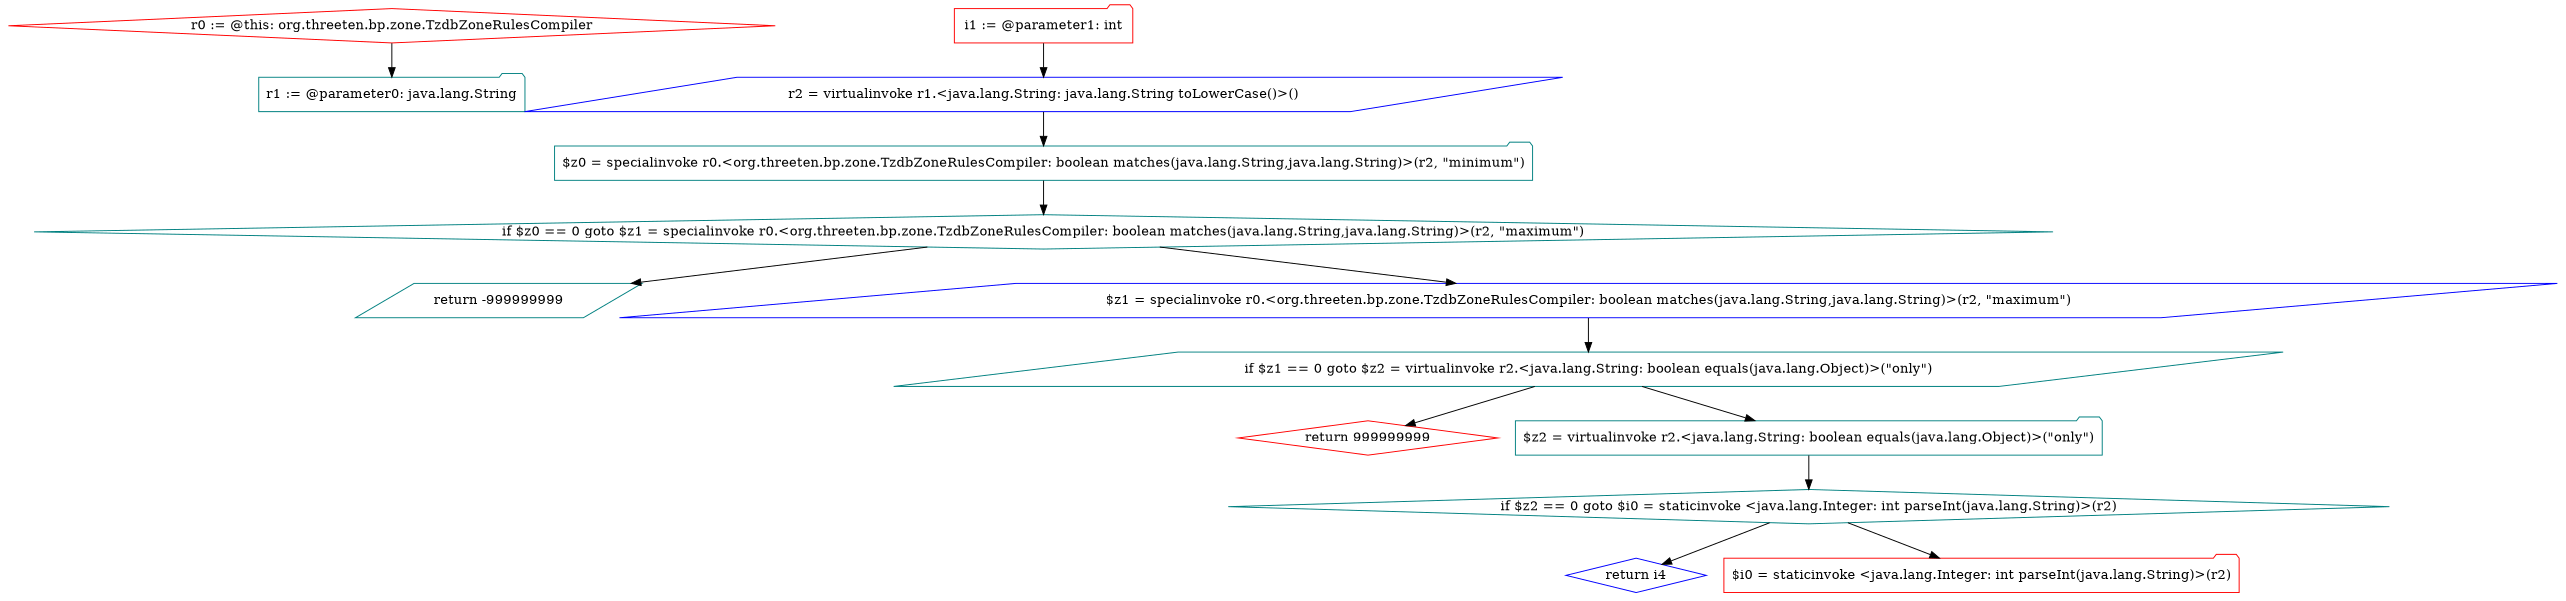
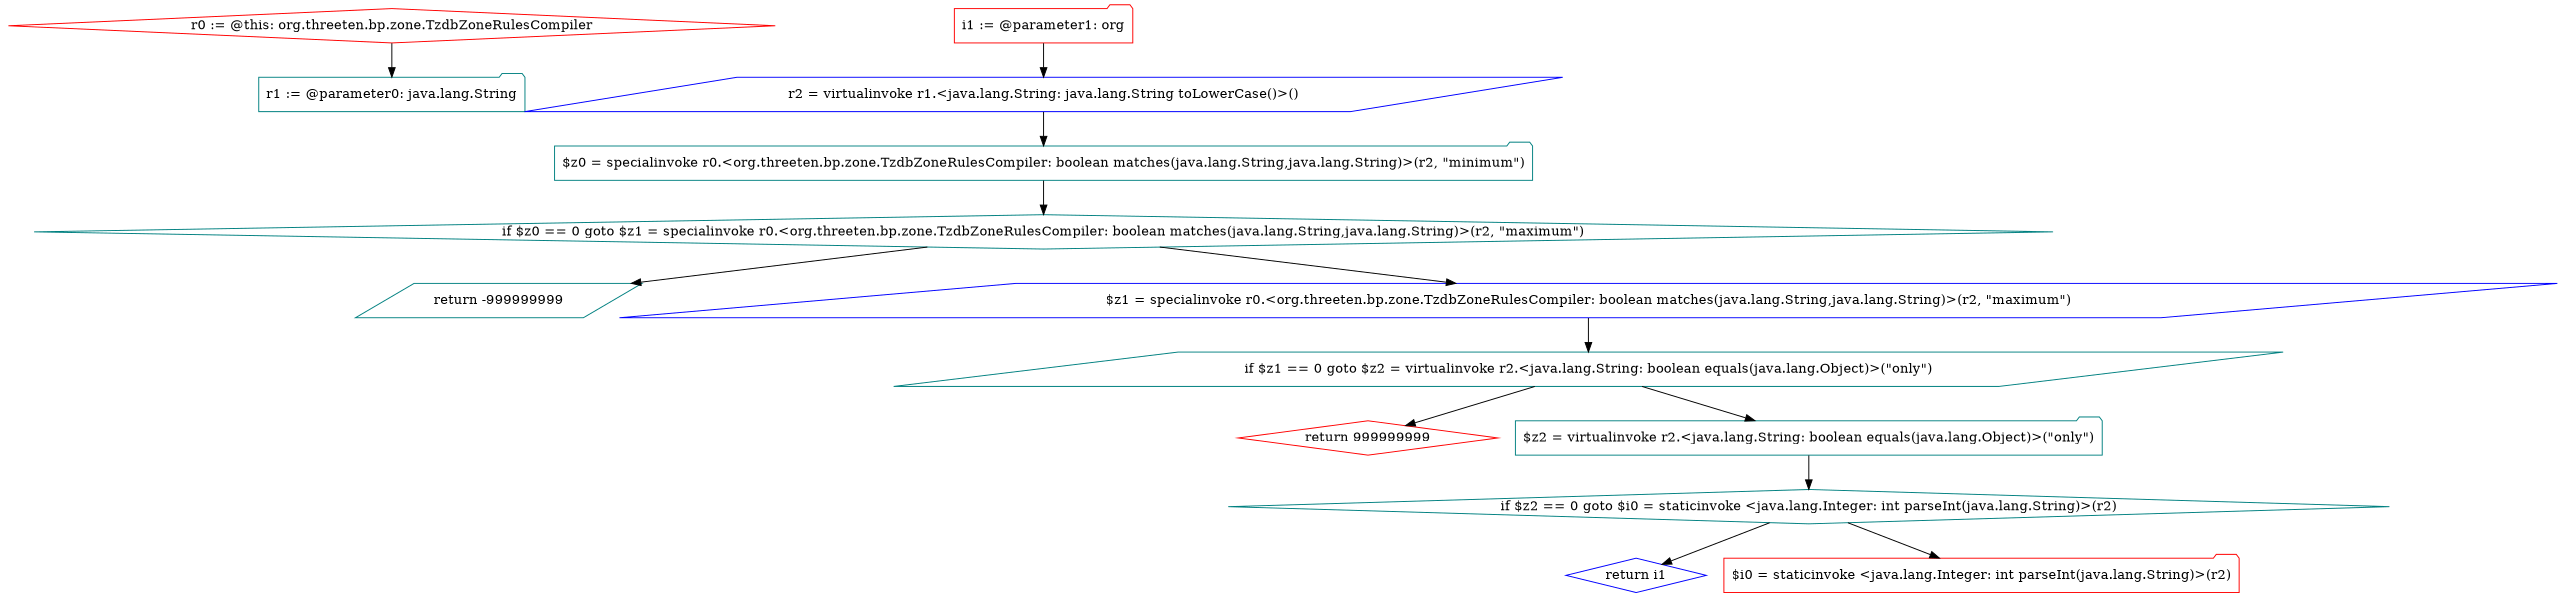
(1044, 26) -> (1044, 26)
(1636, 575) -> (1636, 575)
